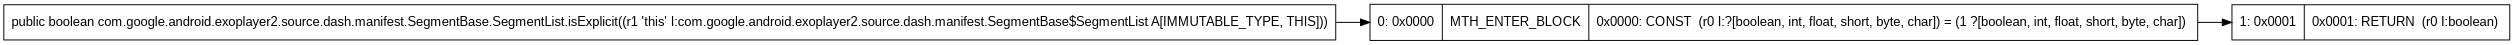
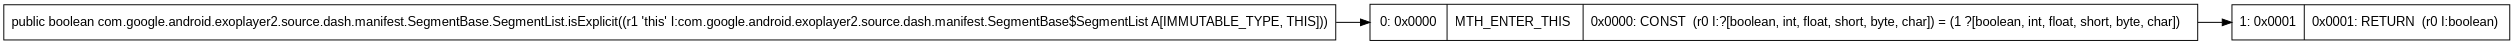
(1516, 22) -> (1513, 22)
